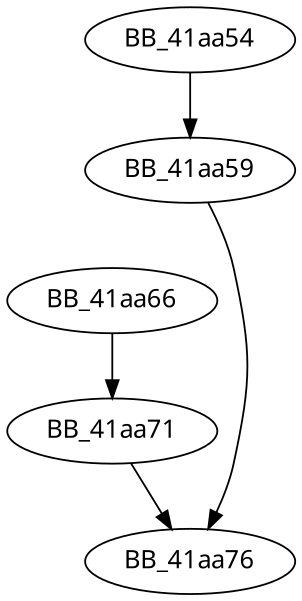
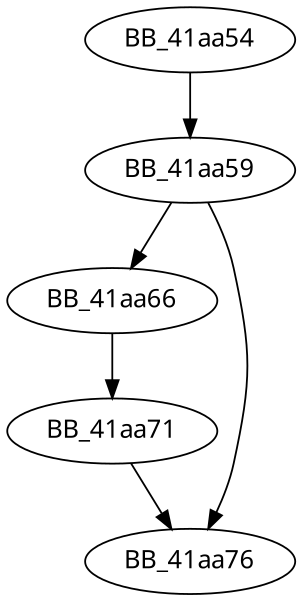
none -> (156, 228)
